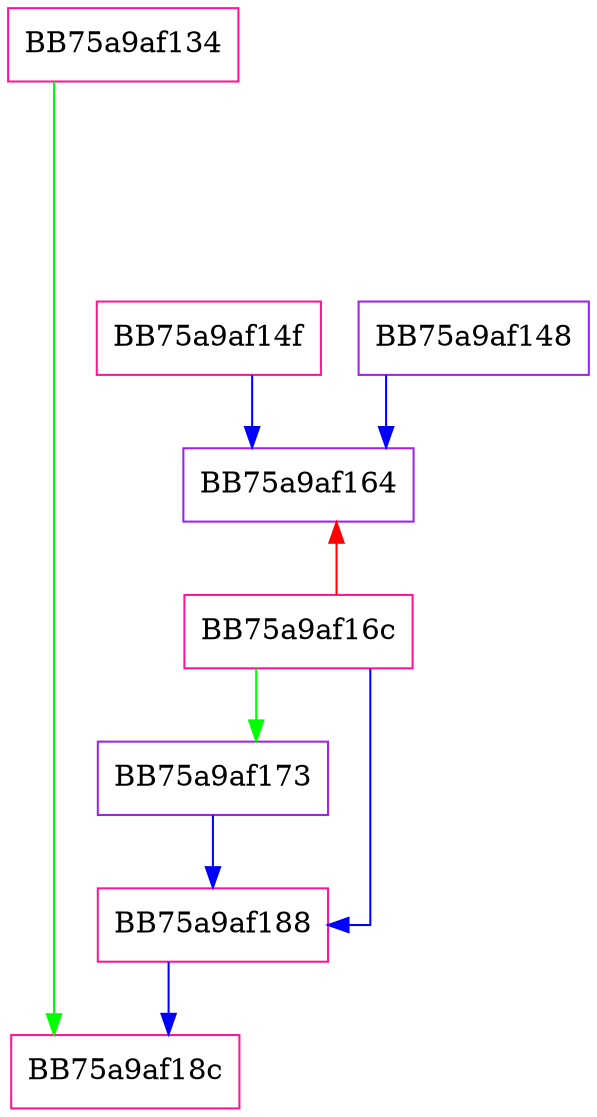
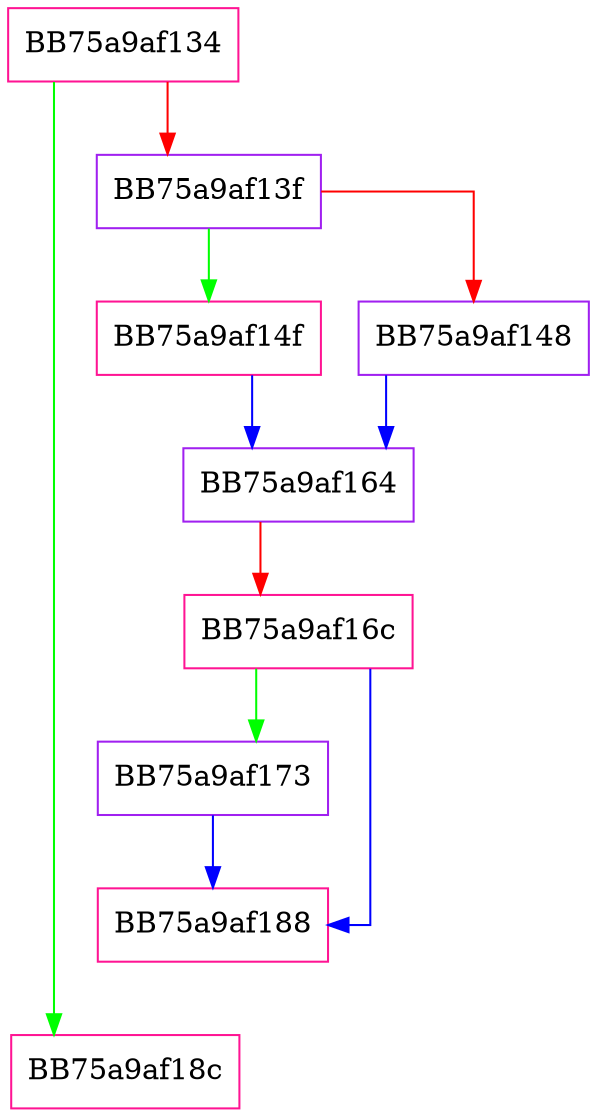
none -> (209, 192)
(337, 569) -> (260, 548)
(169, 988) -> none
